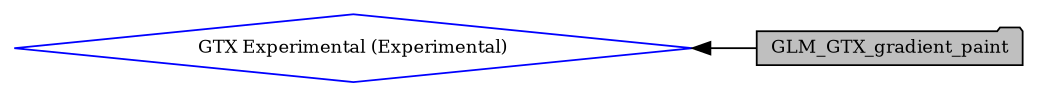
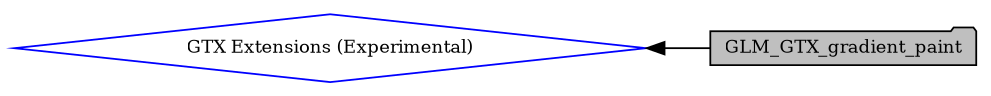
(353, 48) -> (330, 48)
